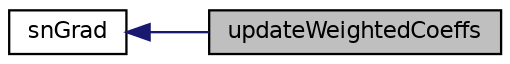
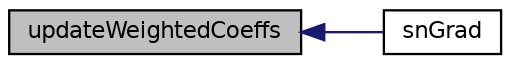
(180, 32) -> (354, 32)
